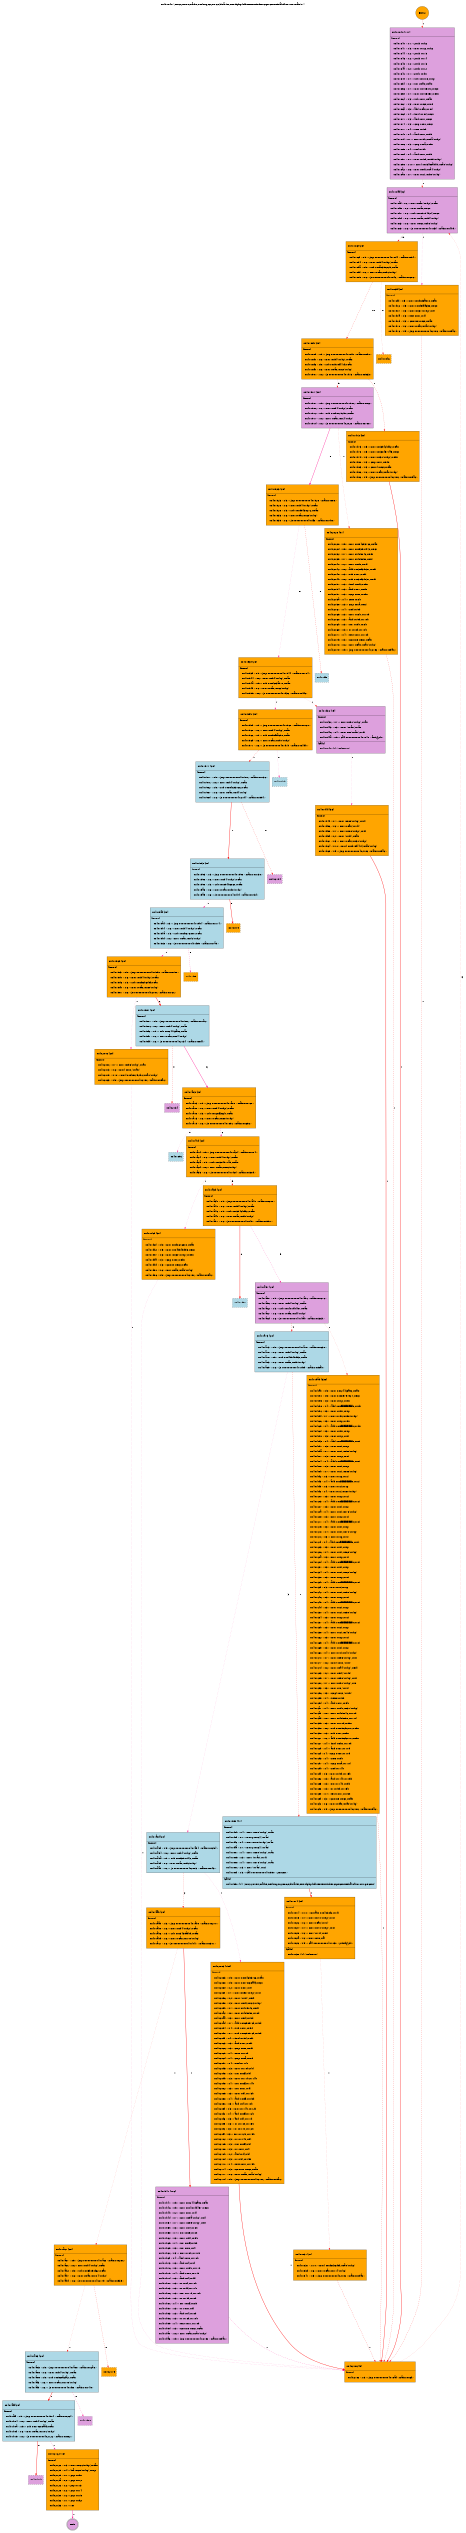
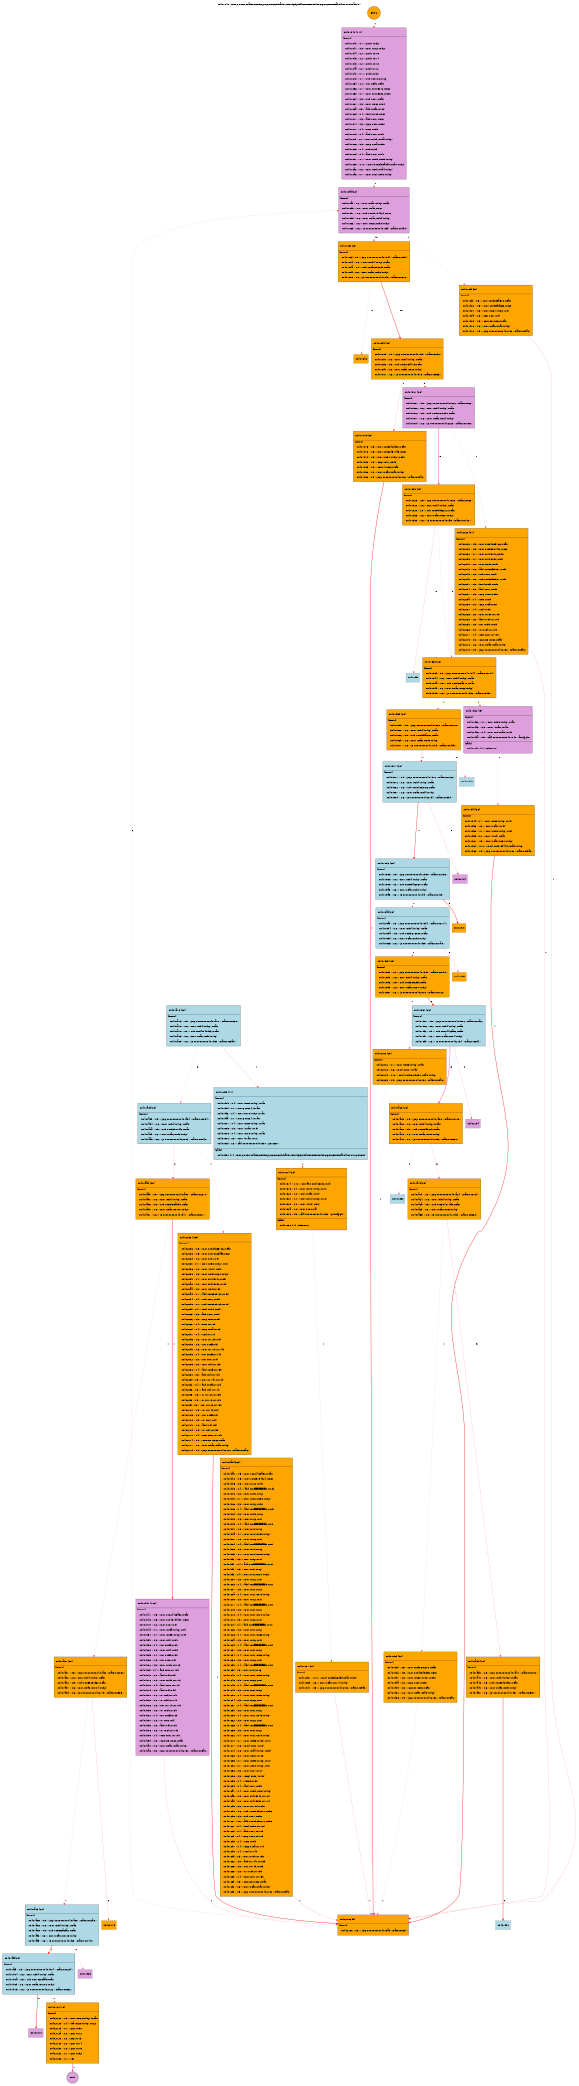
(360, 310) -> (390, 310)
(292, 1303) -> none
(310, 1892) -> (302, 1163)
